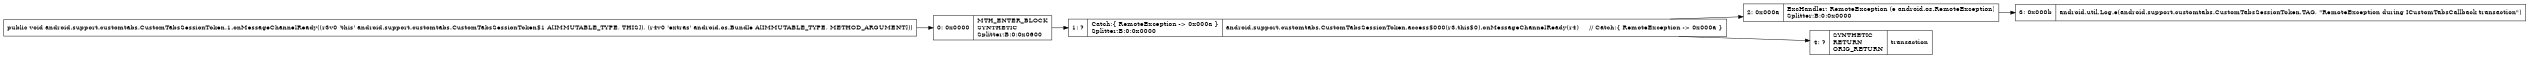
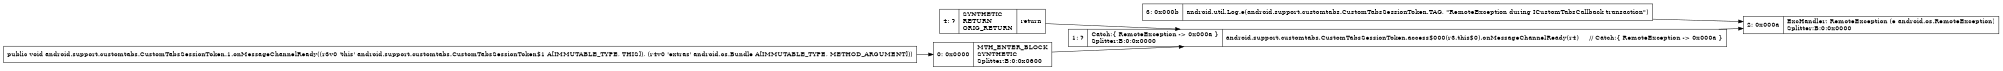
(2005, 13) -> (1696, 20)
(1742, 39) -> (1110, 26)
(1910, 42) -> (1031, 21)
